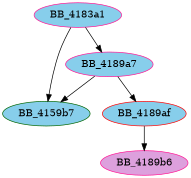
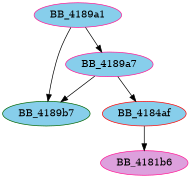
(78, 15) -> (78, 15)
(46, 114) -> (46, 114)
(144, 114) -> (144, 114)
(144, 163) -> (144, 163)
